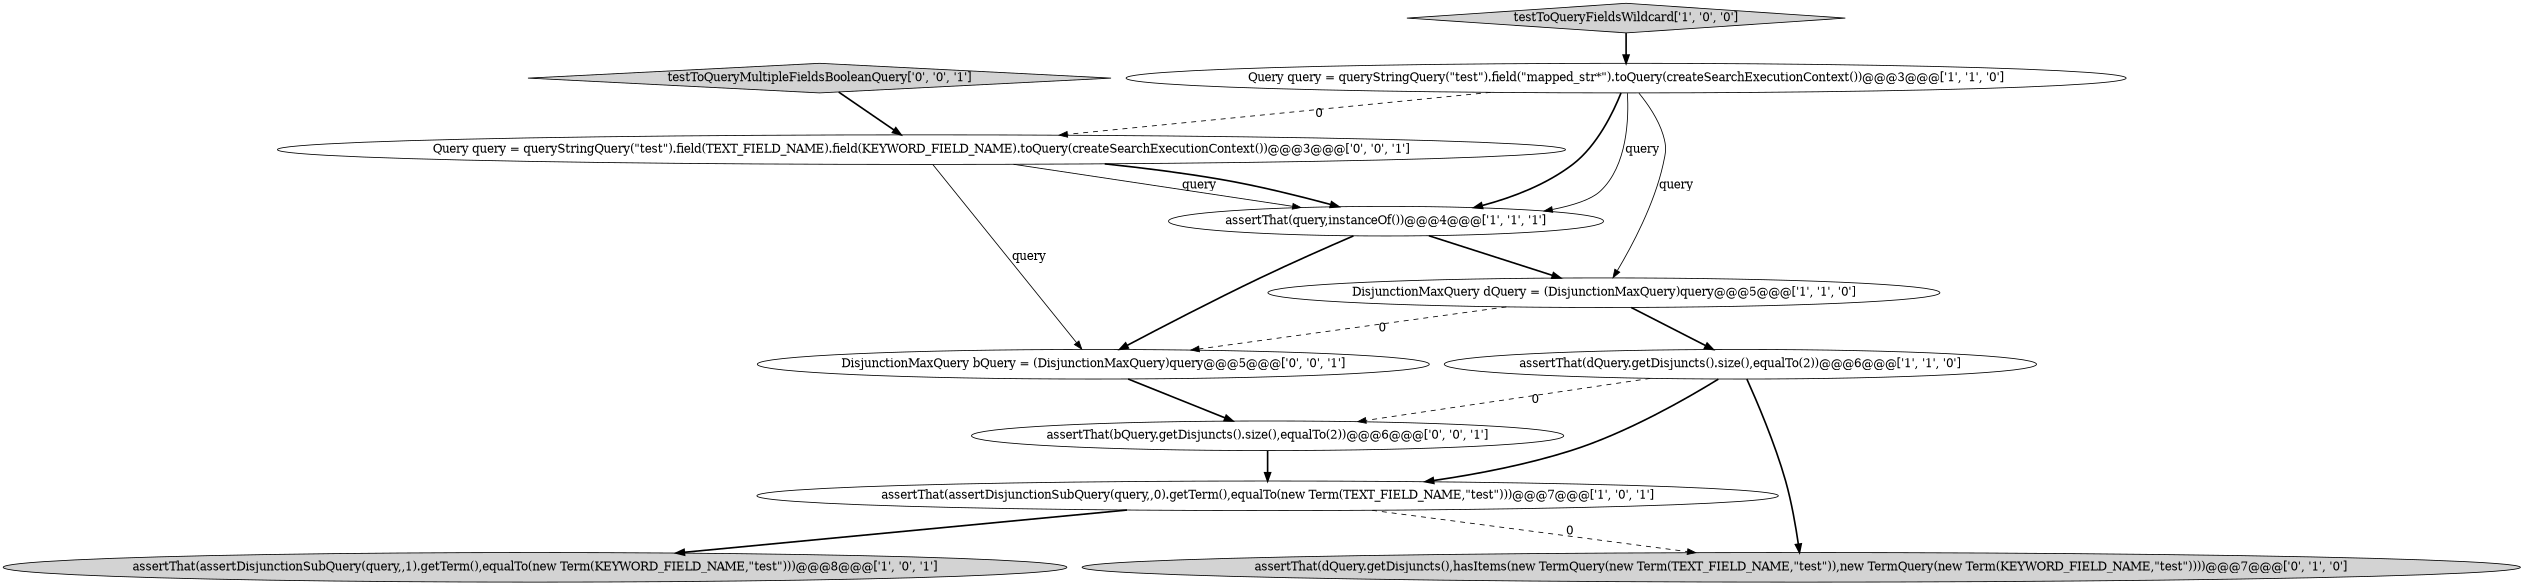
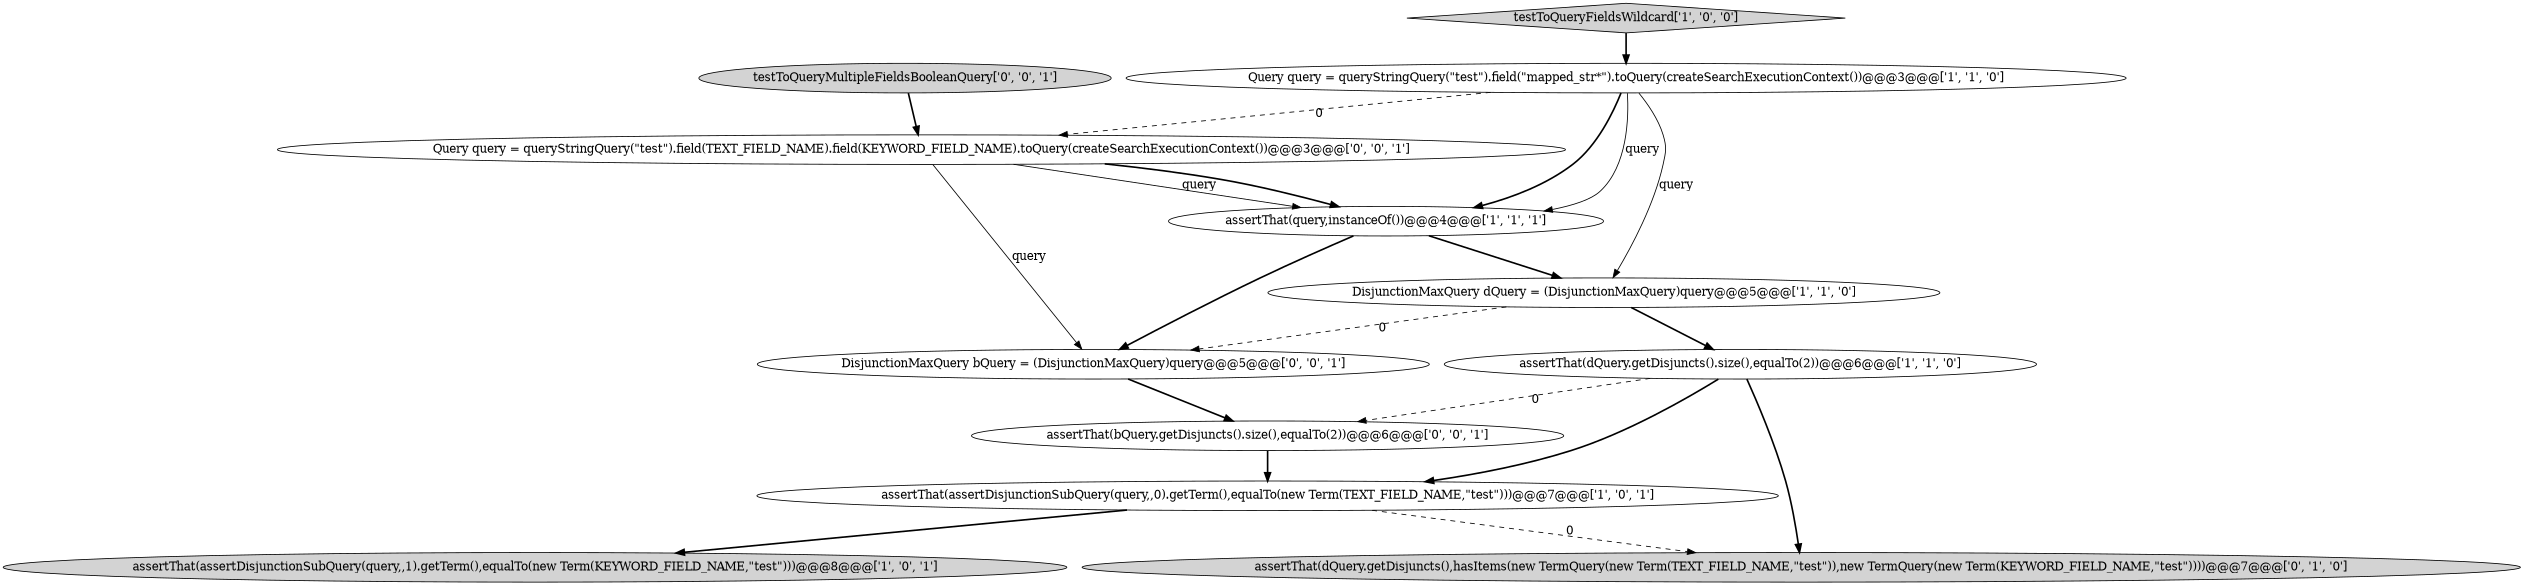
(820, 78) -> (905, 78)
